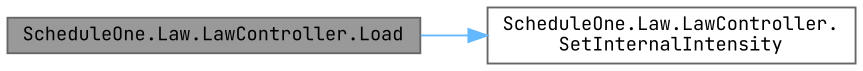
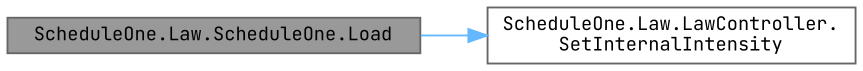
(214, 35) -> (214, 35)
